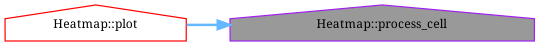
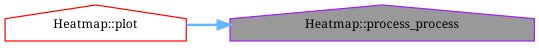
(382, 25) -> (382, 25)
